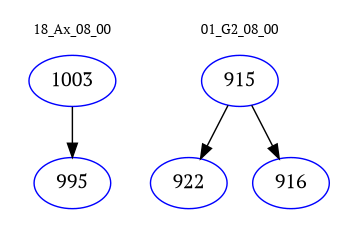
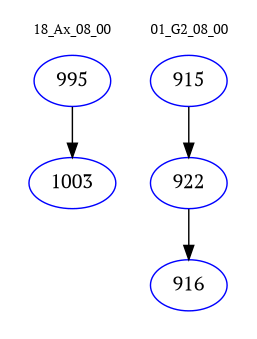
(72, 125) -> (72, 125)
(262, 126) -> (189, 227)
